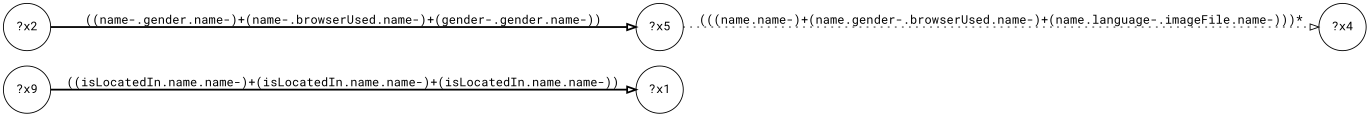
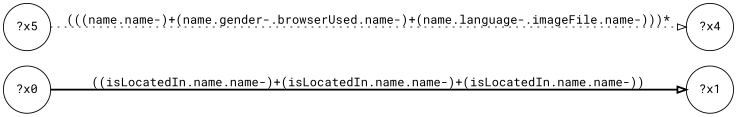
(27, 27) -> none
(27, 90) -> (27, 90)
